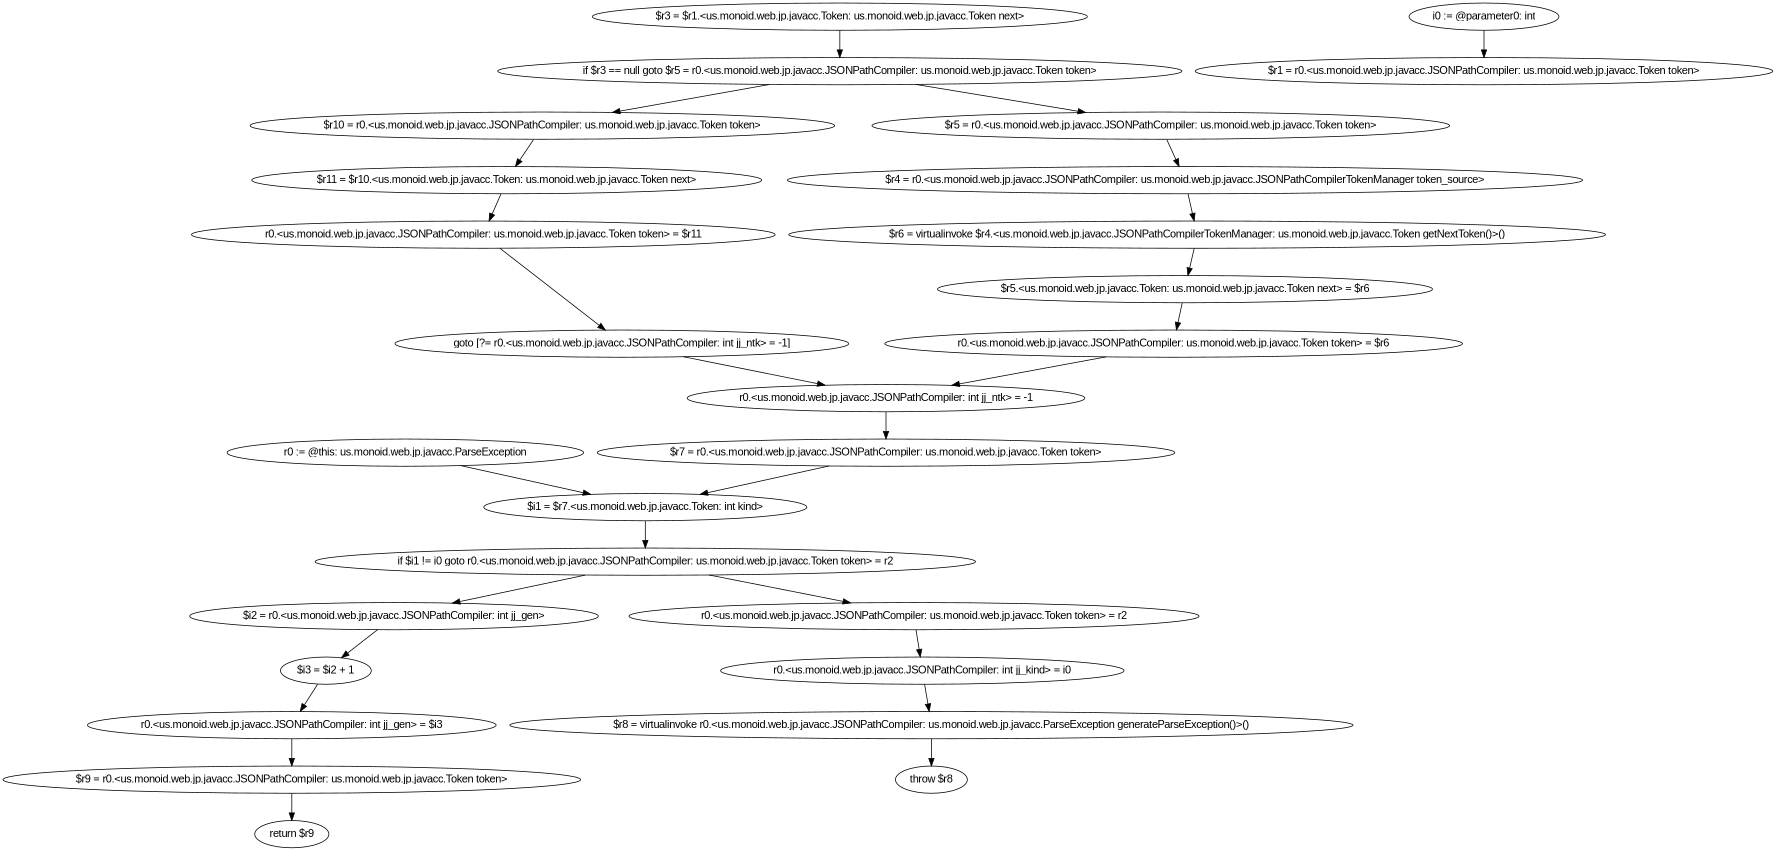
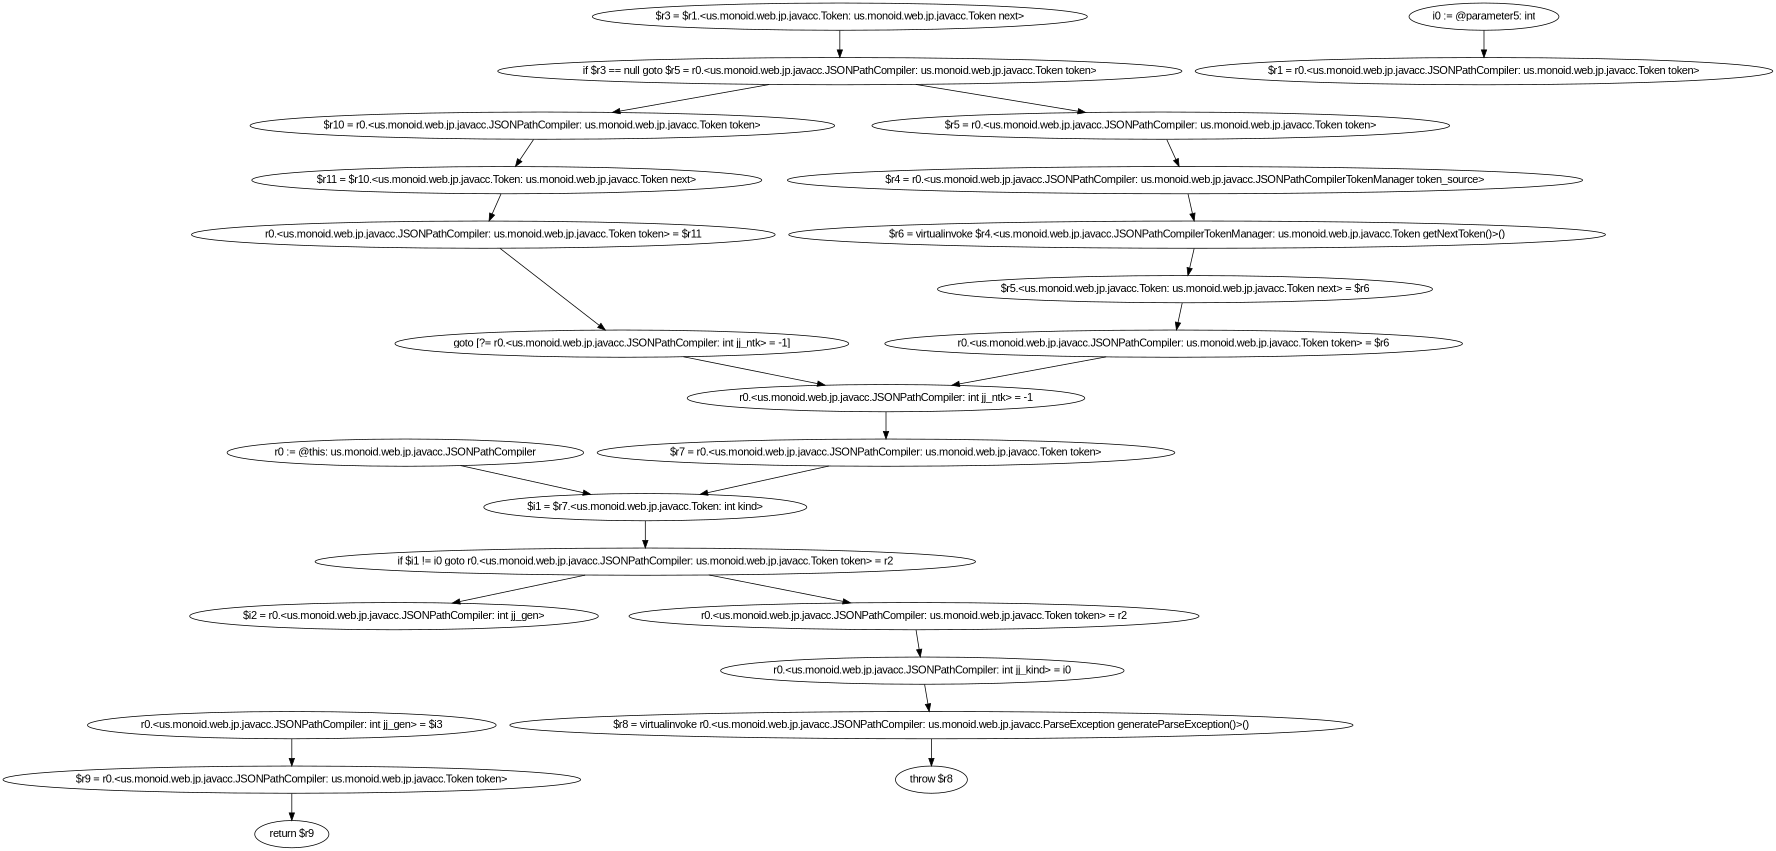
(1484, 17) -> (1484, 17)
(405, 453) -> (405, 453)
(326, 671) -> none
